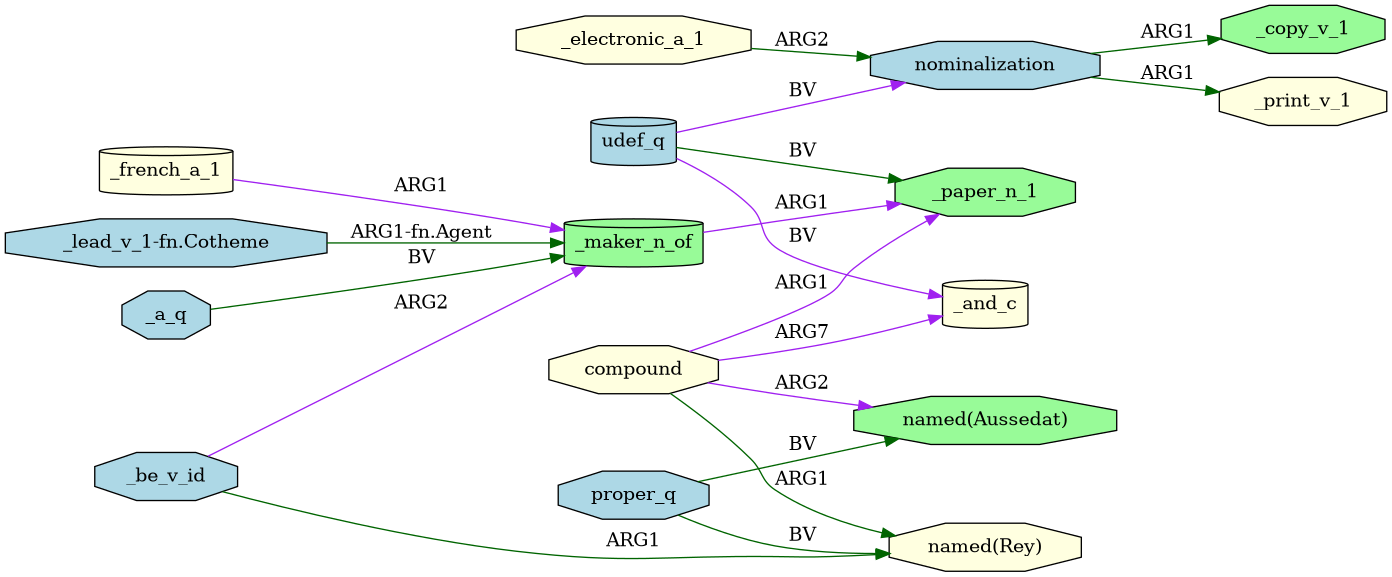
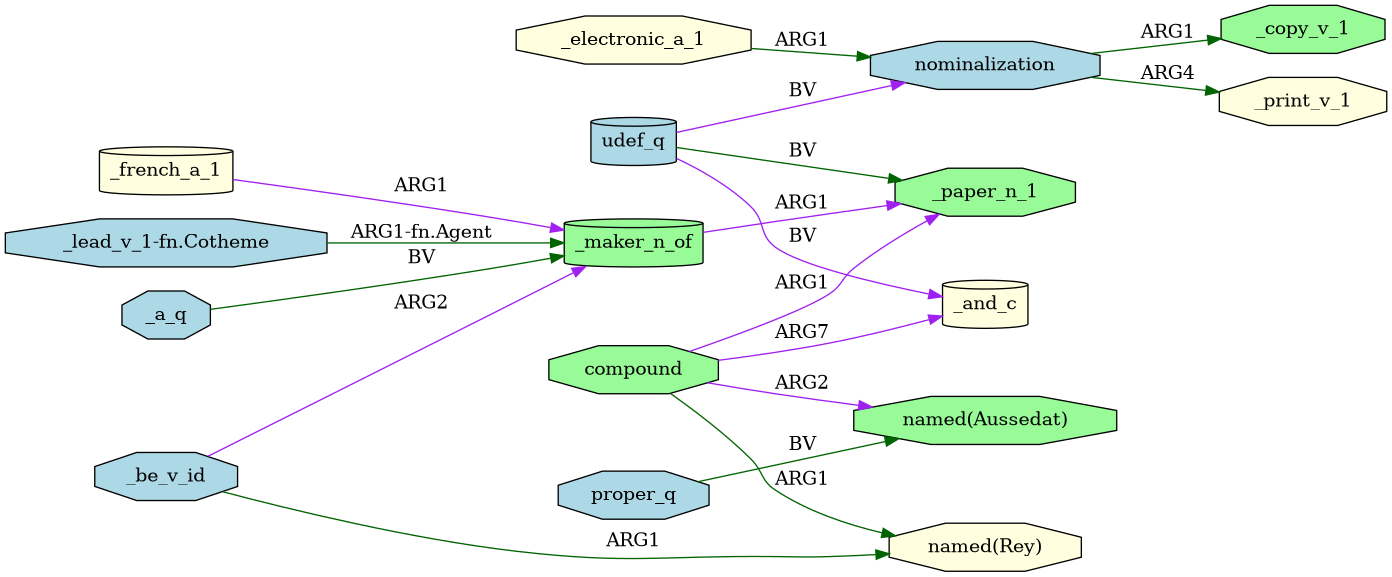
(802, 41) -> (802, 41)
(1168, 74) -> (1168, 74)
(634, 370) -> (634, 370)
(775, 546) -> none
